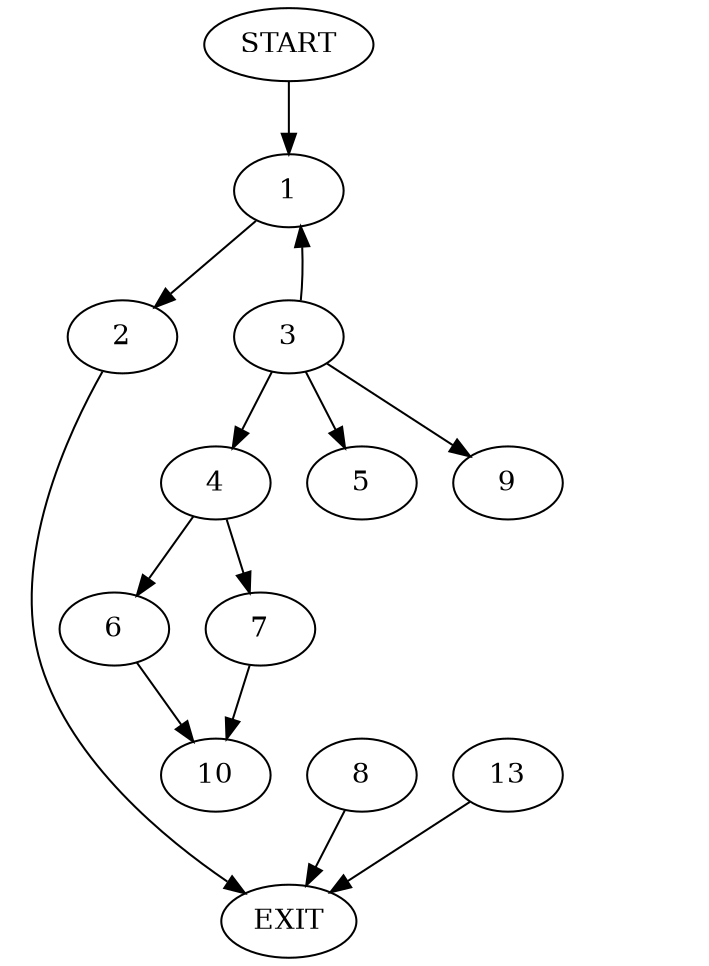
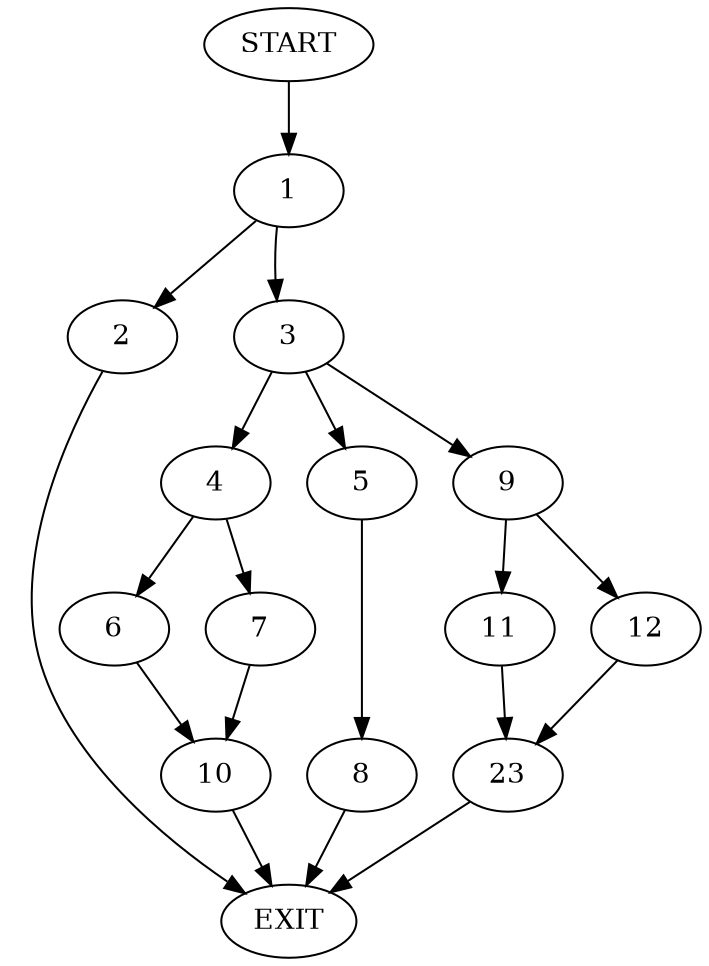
(302, 274) -> (275, 253)
none -> (362, 619)
none -> (500, 629)
none -> (646, 629)
(508, 775) -> (508, 775)
none -> (247, 839)
